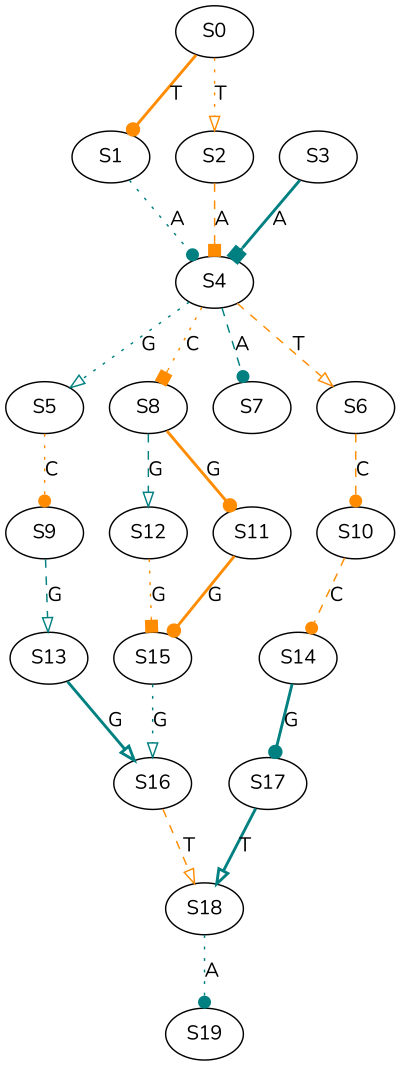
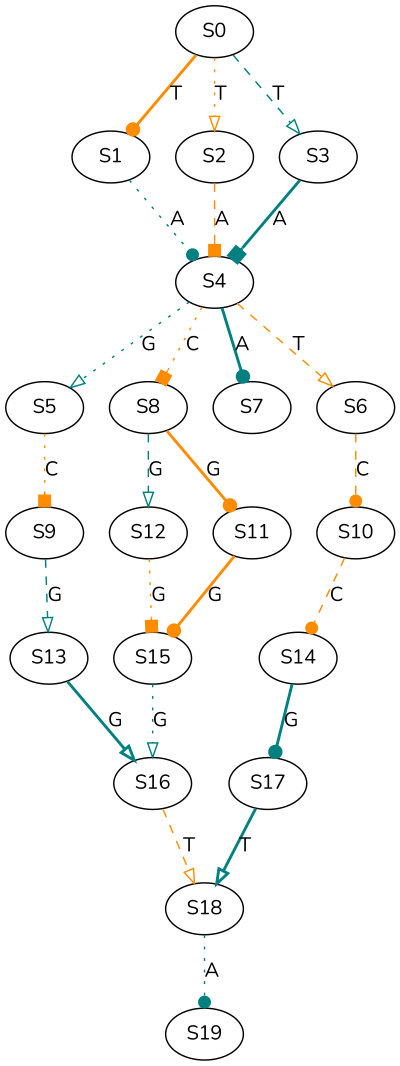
none -> (262, 89)
(232, 339) -> (232, 339)
(45, 464) -> (45, 464)
